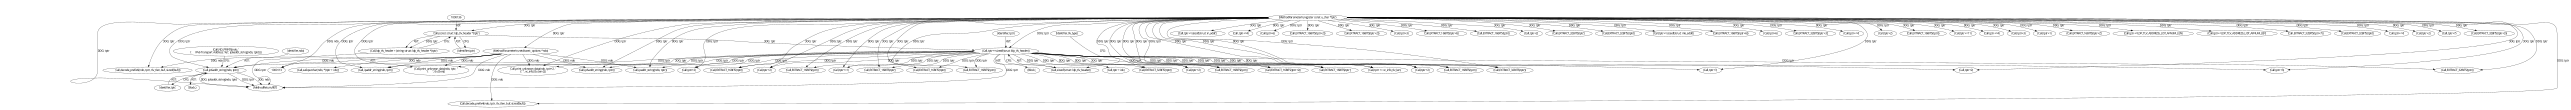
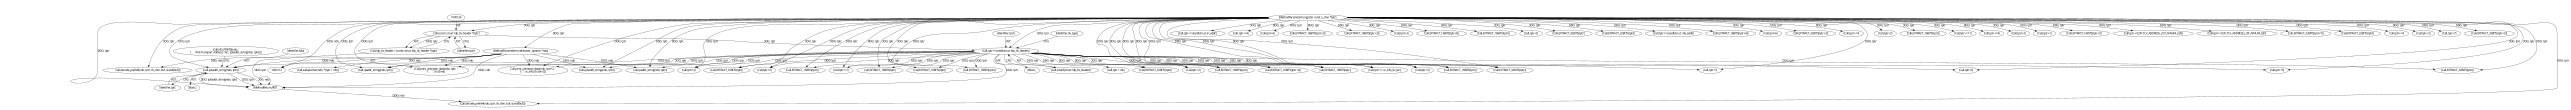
(404, 51) -> (404, 51)
(1096, 54) -> (1038, 42)
(493, 72) -> (370, 95)
